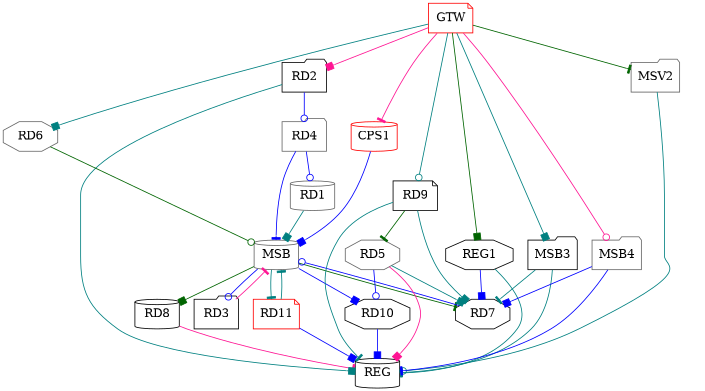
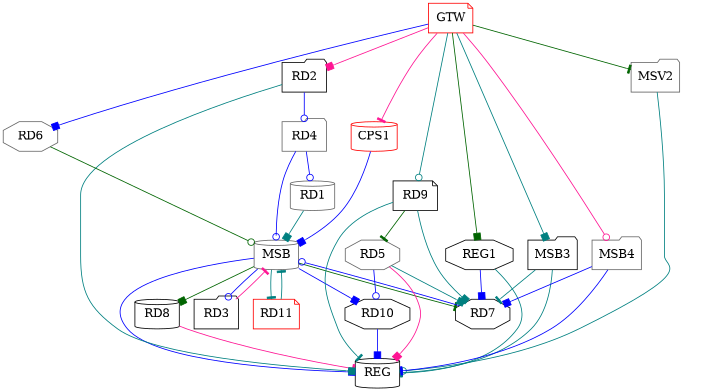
(243, 71) -> (243, 71)
(280, 192) -> (280, 192)
(324, 342) -> (127, 328)
